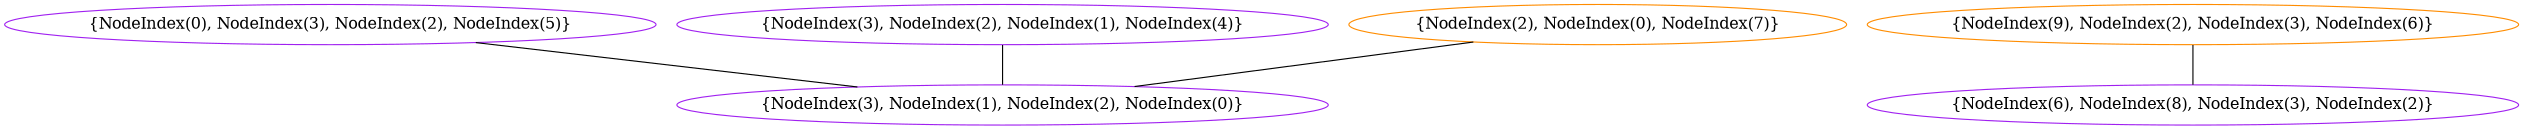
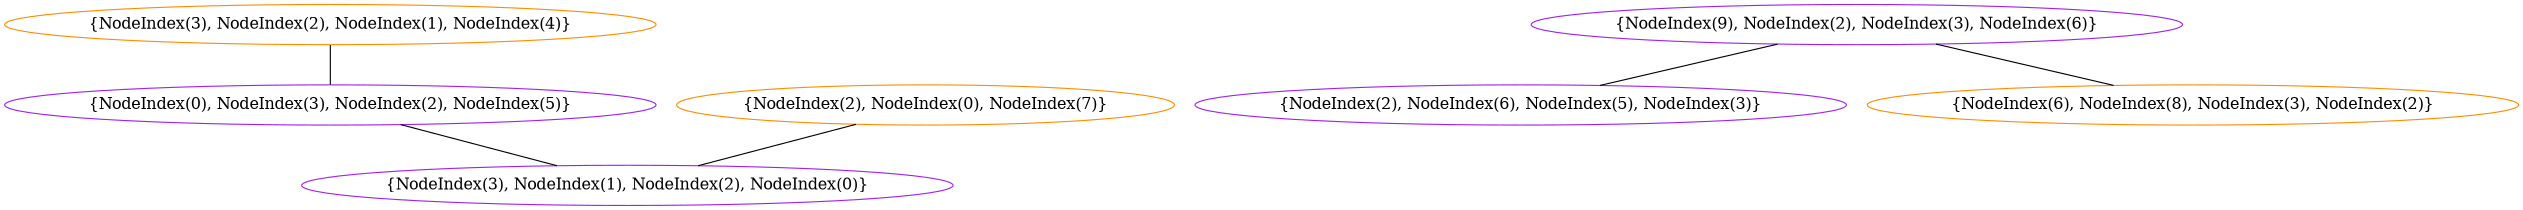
(1003, 25) -> (330, 25)
(2193, 25) -> (1857, 25)
(1003, 65) -> (330, 65)
none -> (1521, 105)
(2193, 105) -> (2193, 105)
